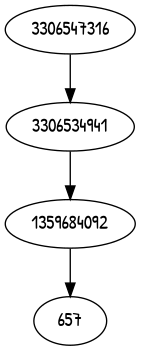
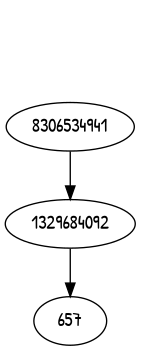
(70, 30) -> none
(70, 127) -> (70, 127)
(70, 224) -> (70, 224)
